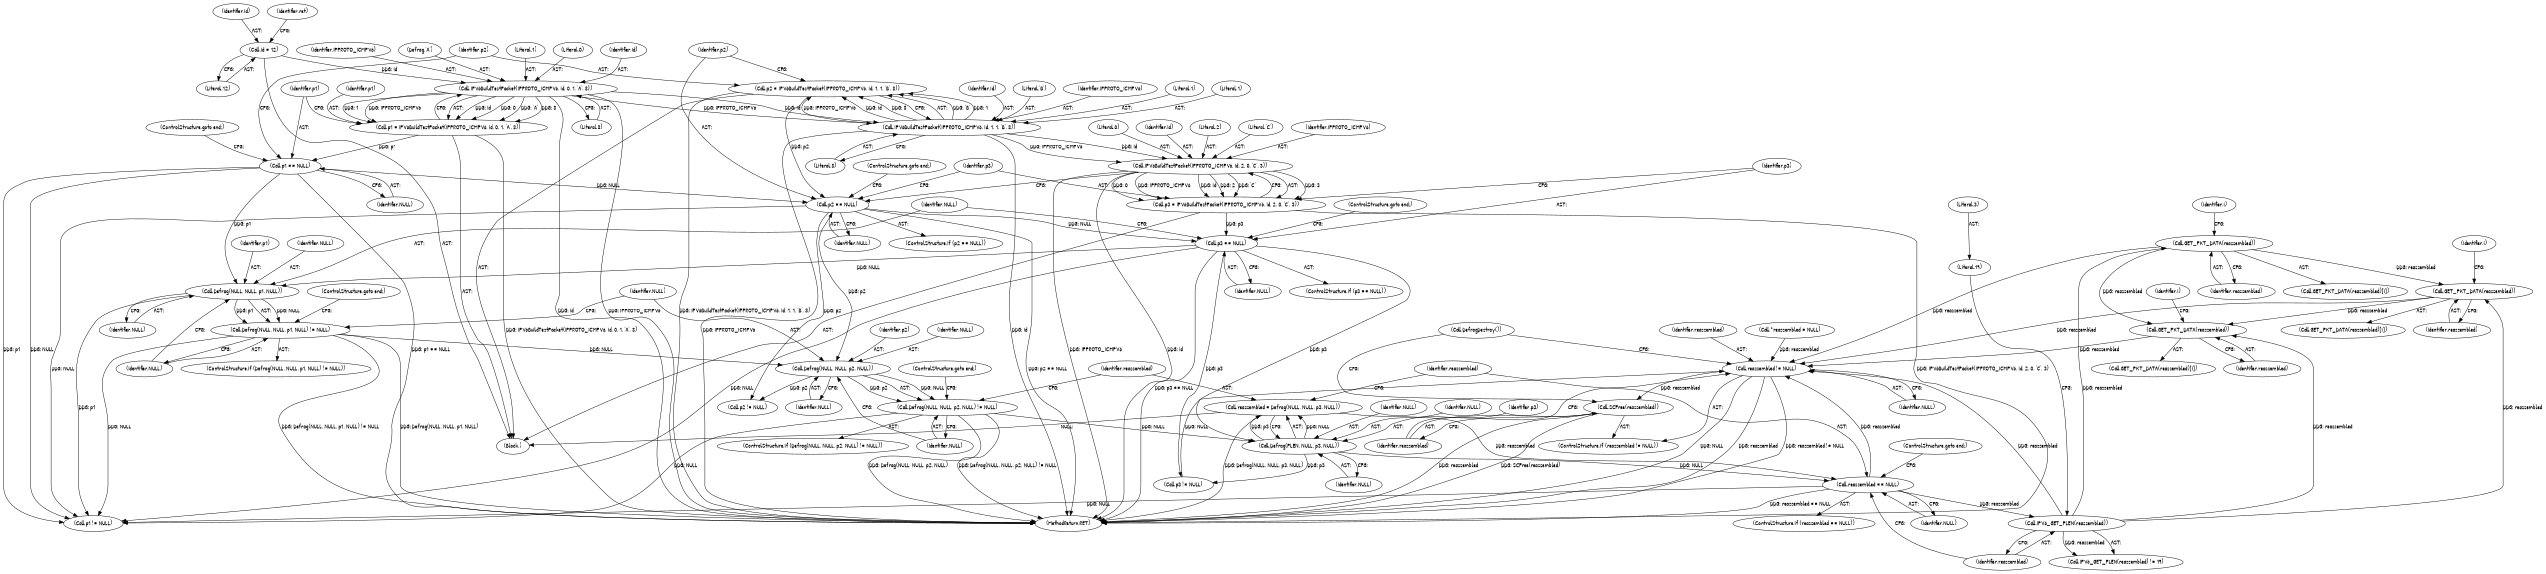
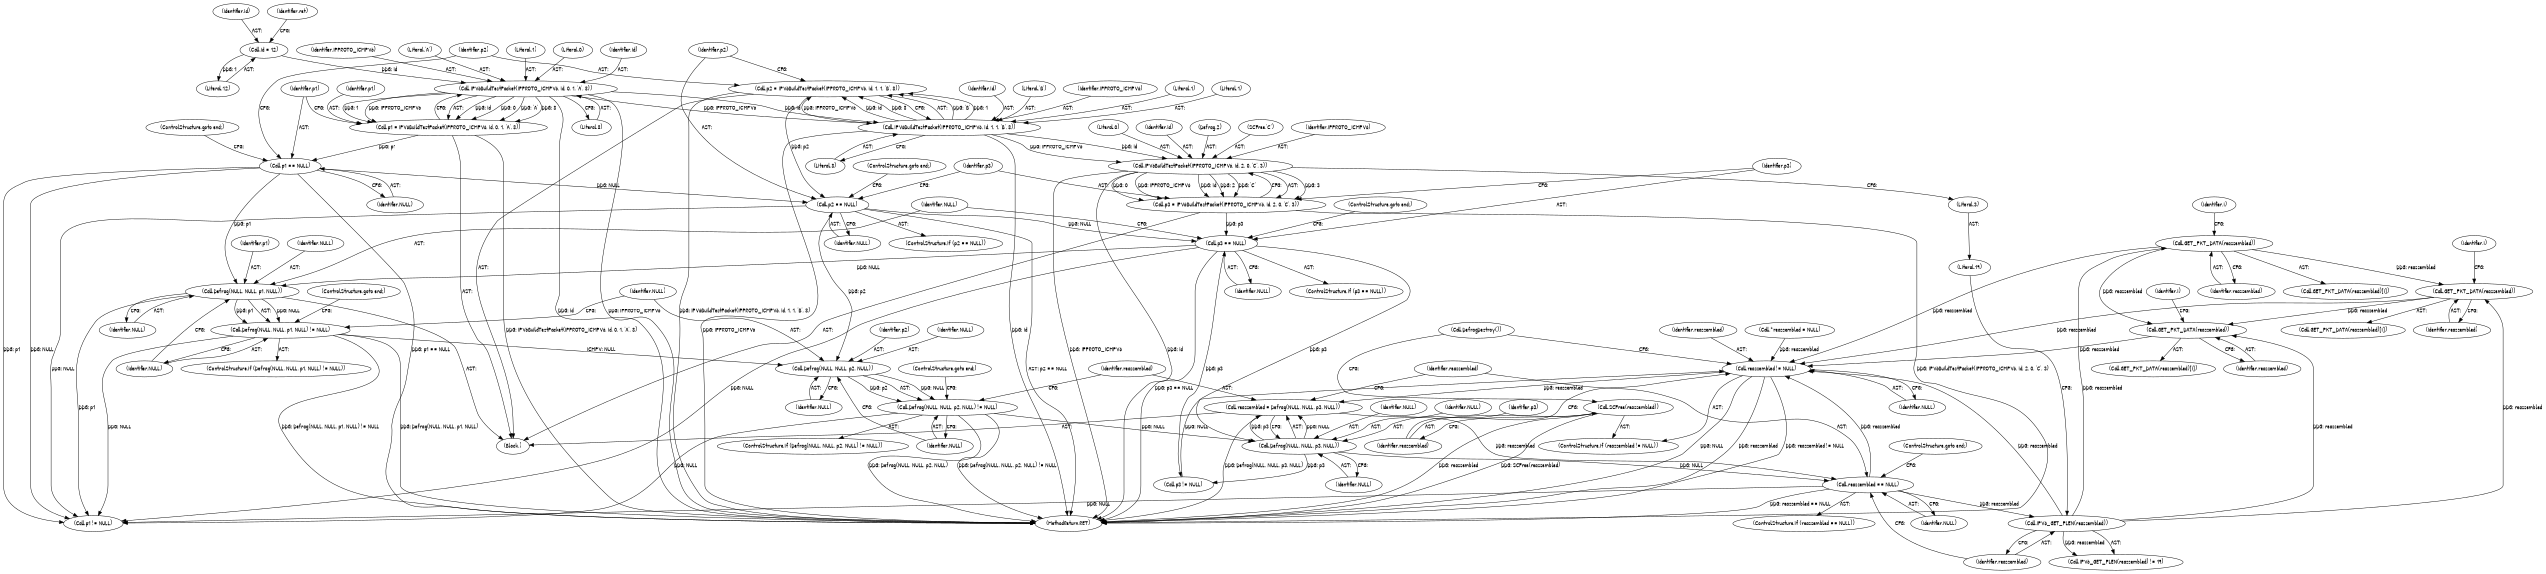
(420, 50) -> (420, 50)
(230, 70) -> (230, 70)
(1210, 128) -> (1210, 128)
(1261, 128) -> (1261, 128)
(1004, 186) -> (1604, 175)
(430, 202) -> (420, 328)
(601, 350) -> (601, 350)
(1048, 369) -> (1048, 369)
(1680, 379) -> (1535, 386)
(748, 408) -> none
(1068, 427) -> (1068, 427)
(1299, 446) -> (1299, 446)
